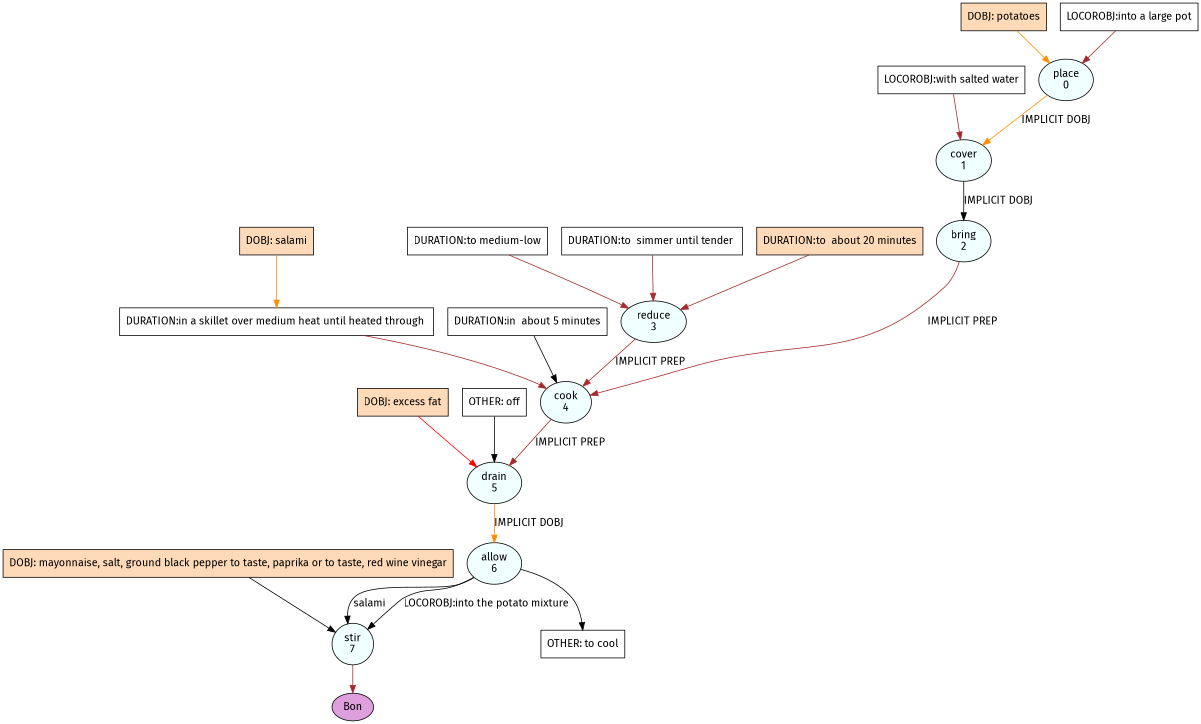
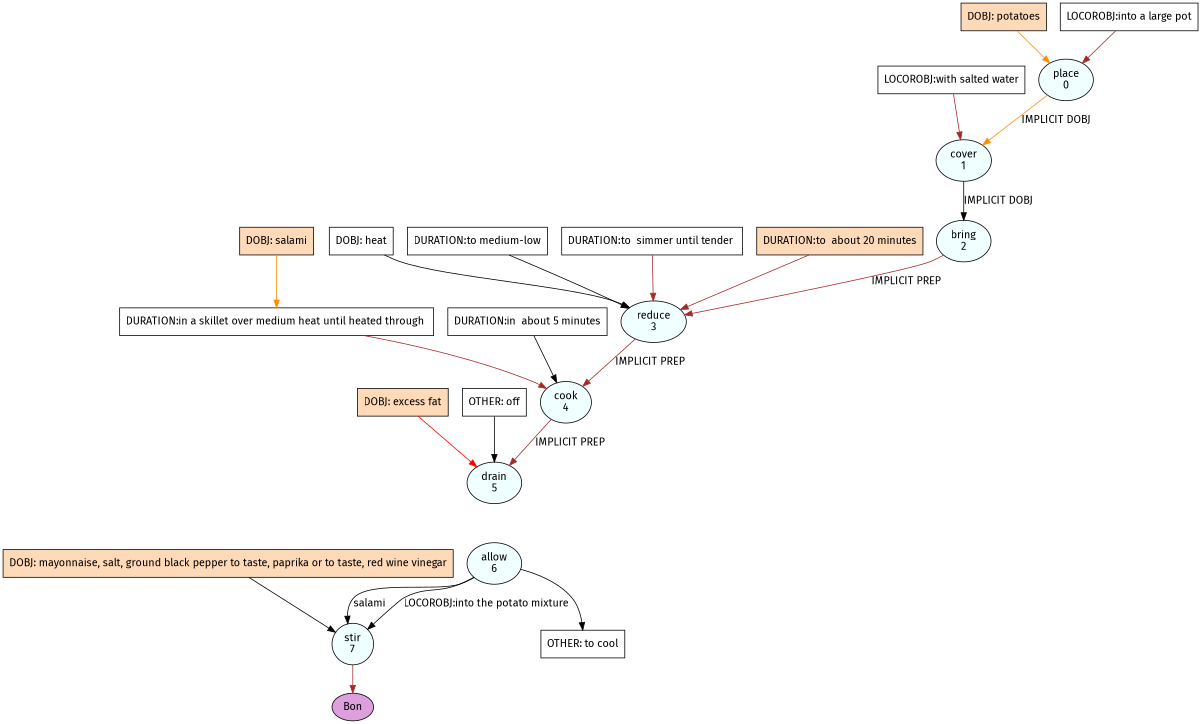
none -> (361, 241)
(566, 279) -> (566, 279)
(791, 349) -> (819, 288)
(494, 519) -> none
